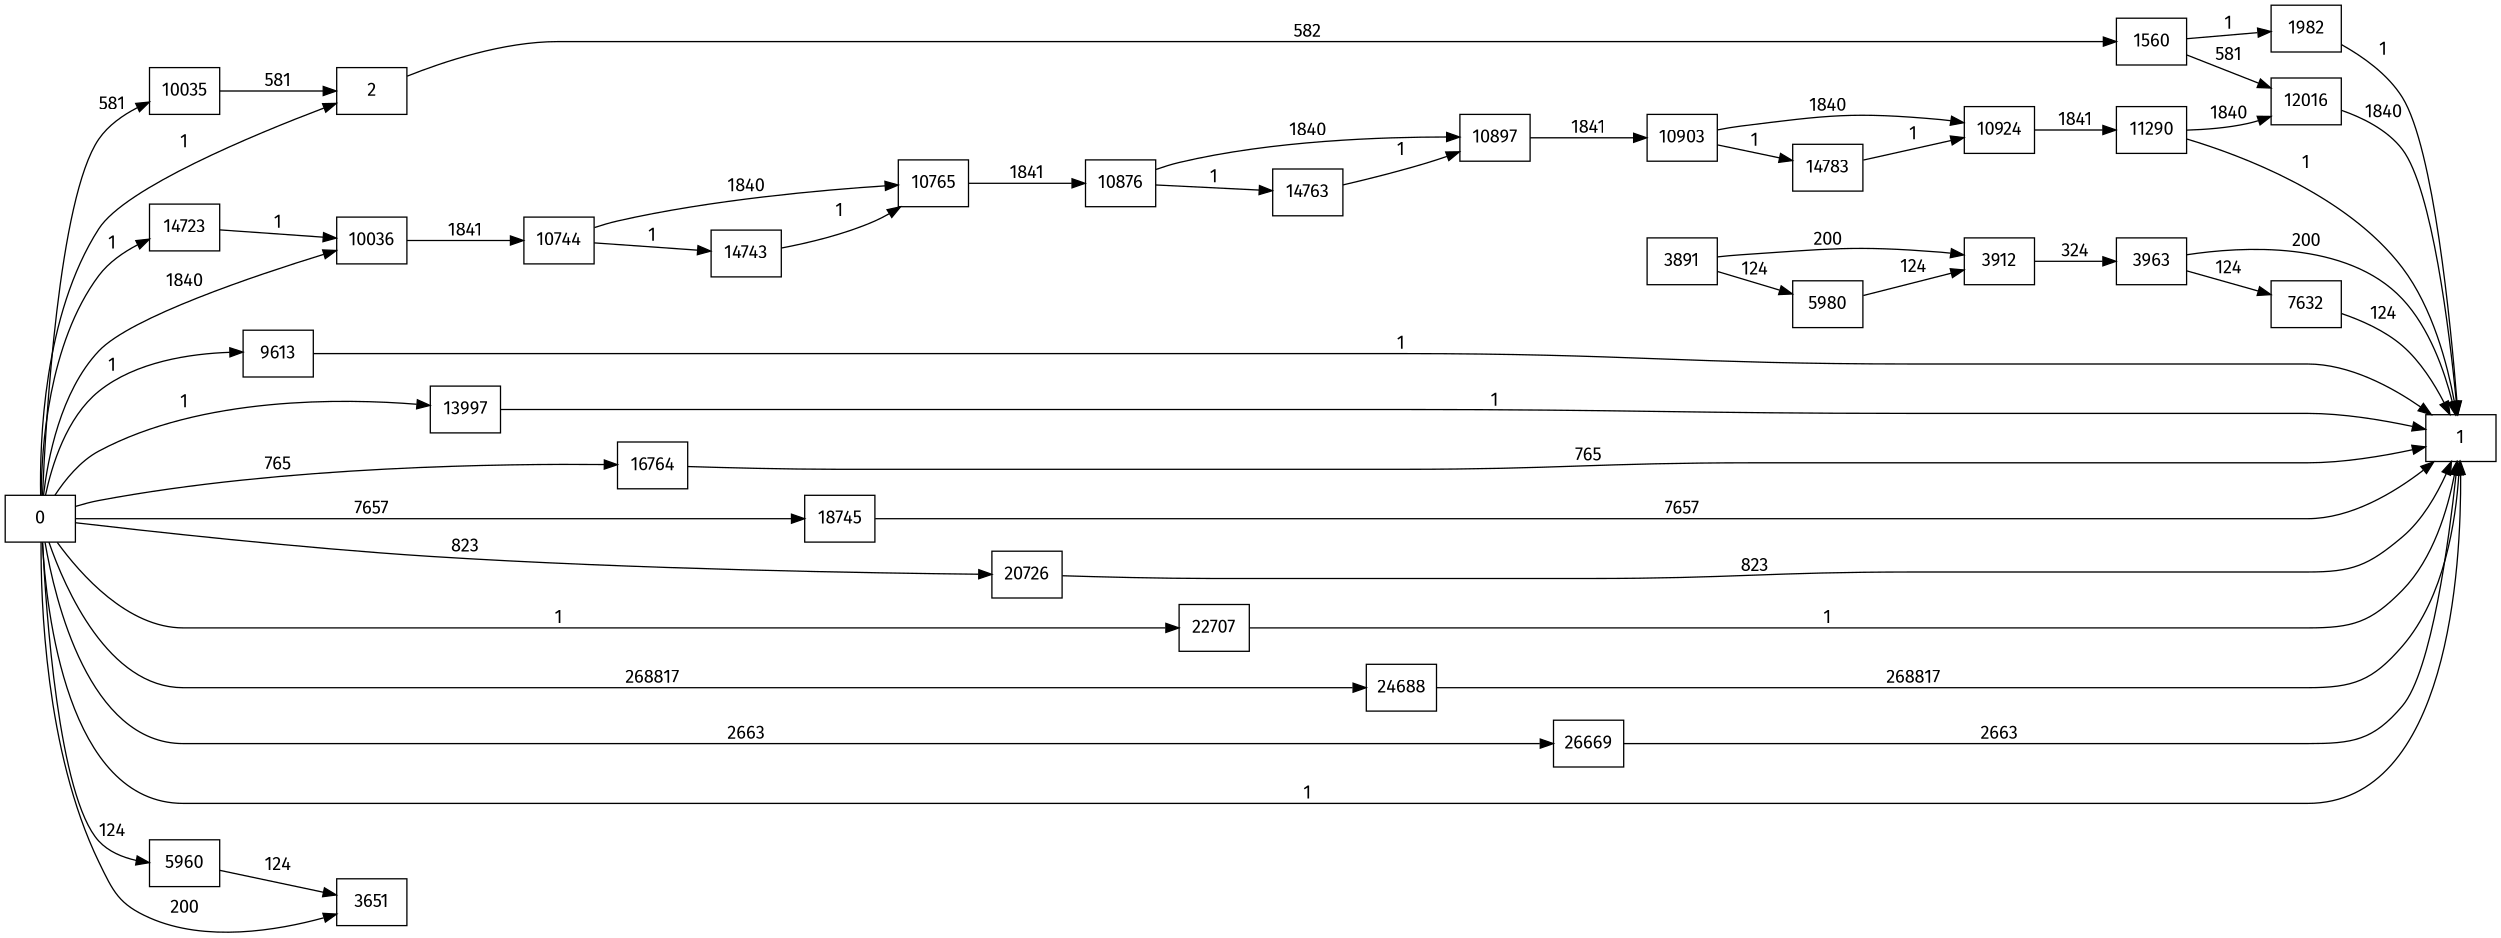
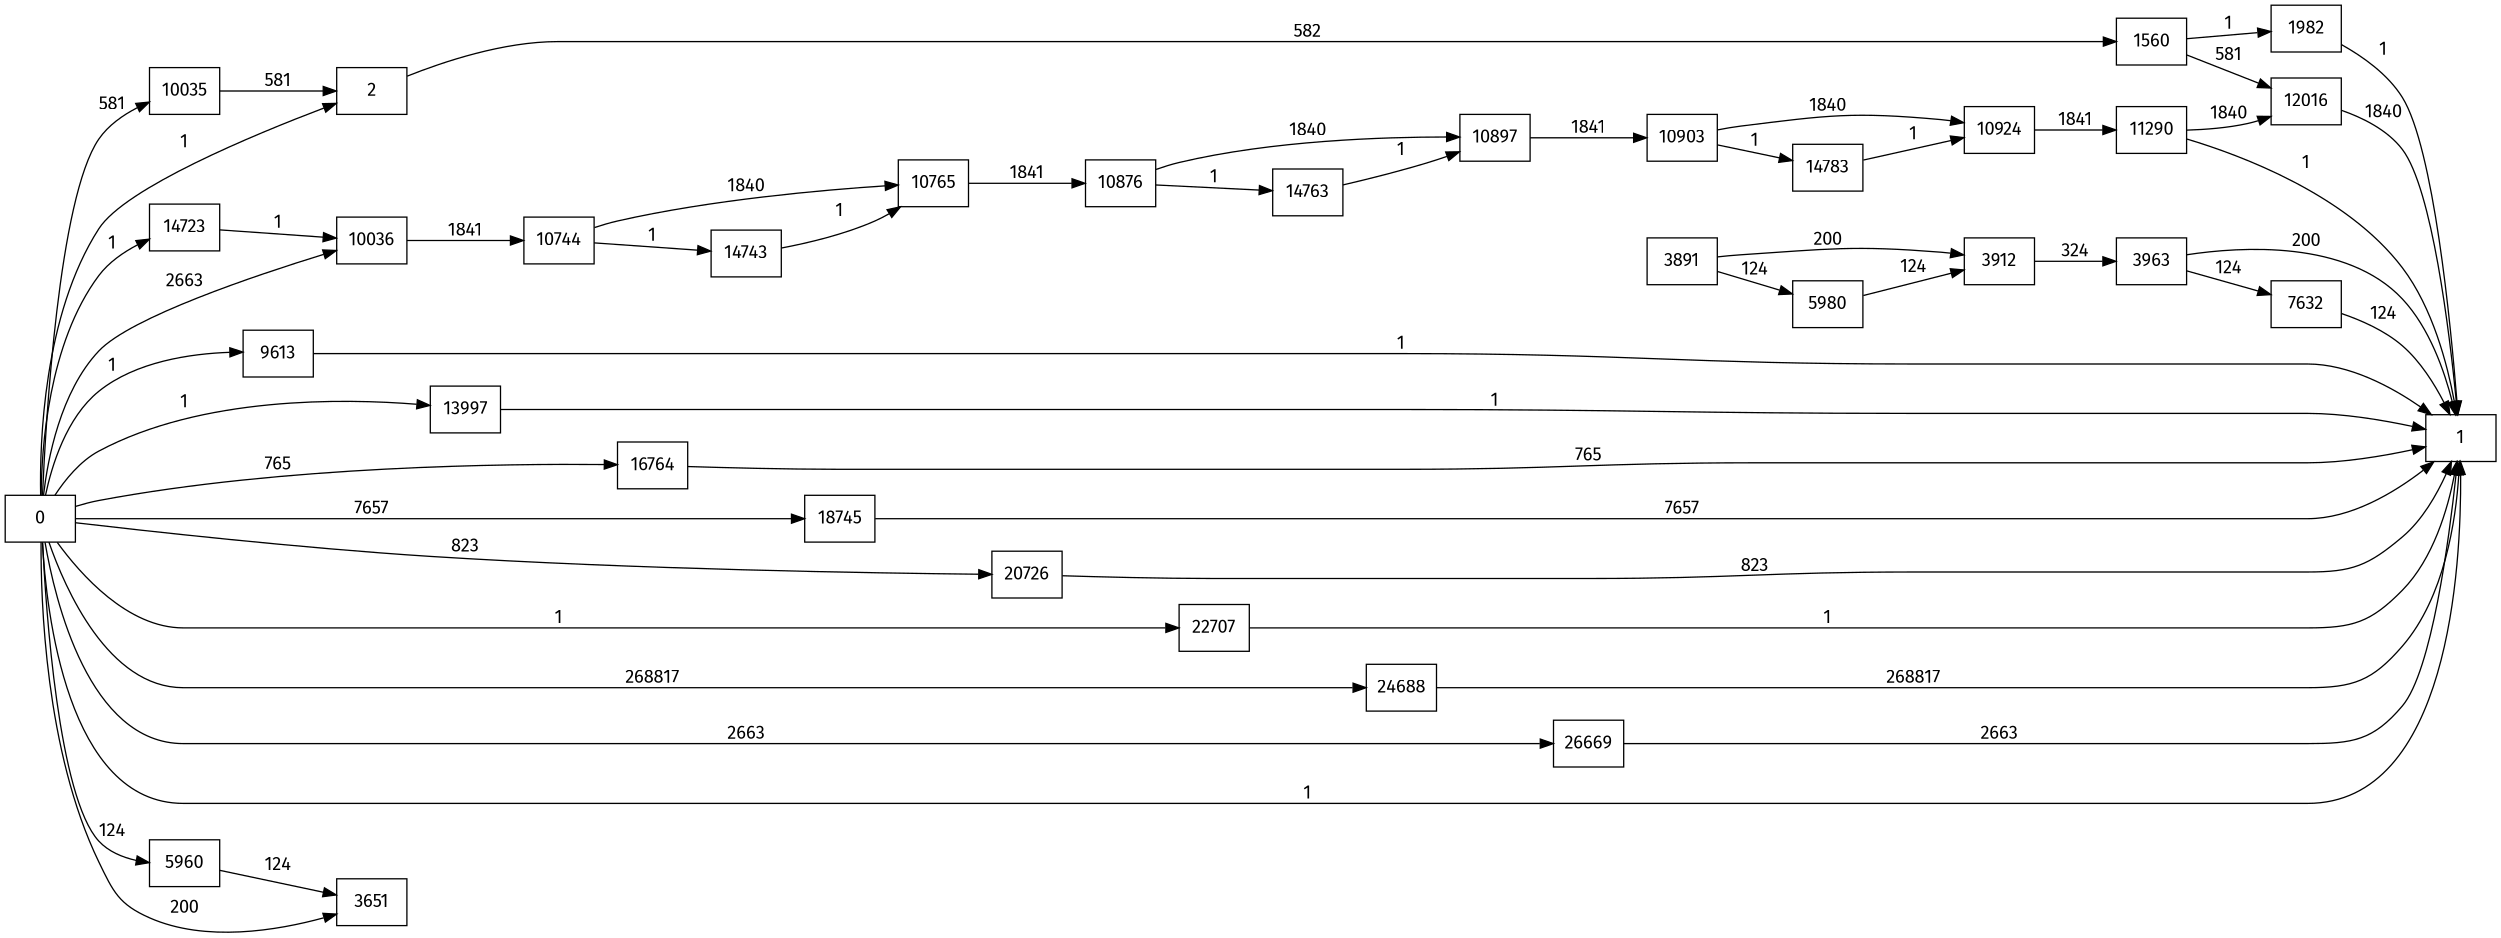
(185, 281) -> (185, 281)
